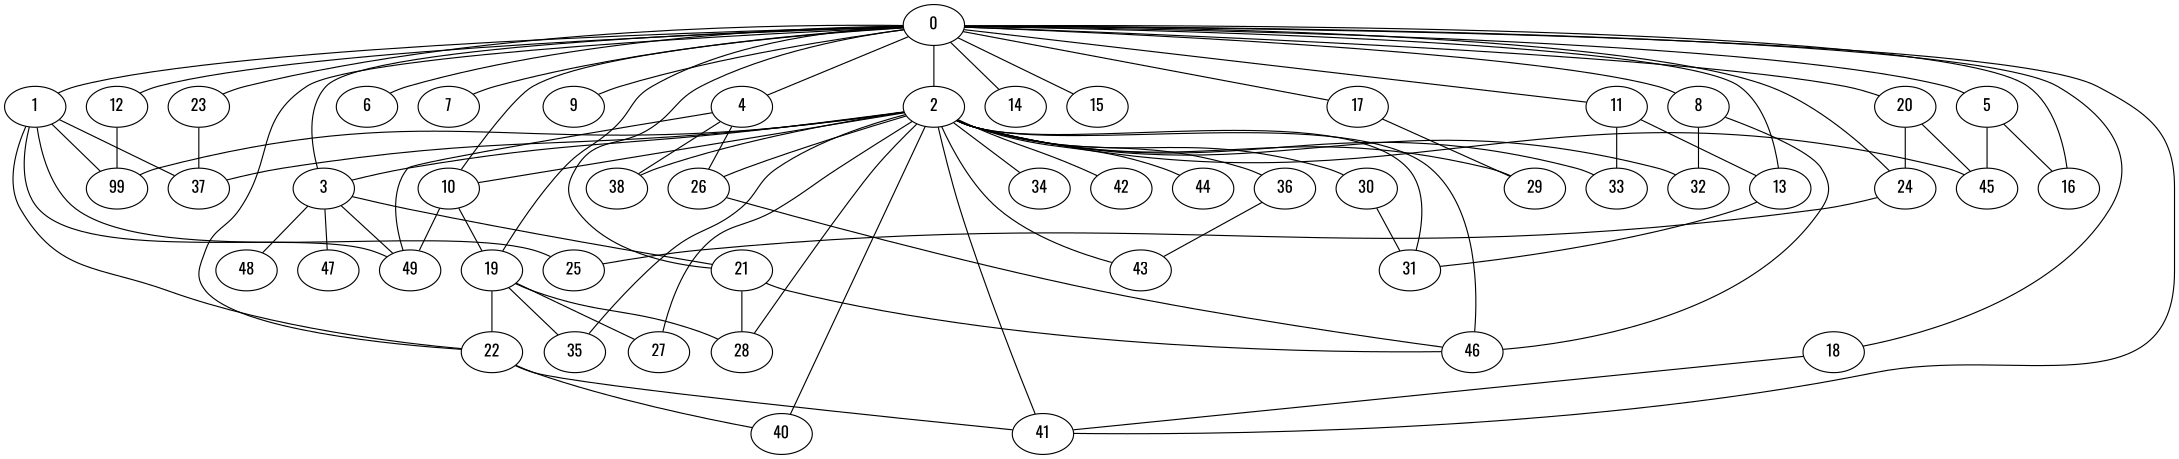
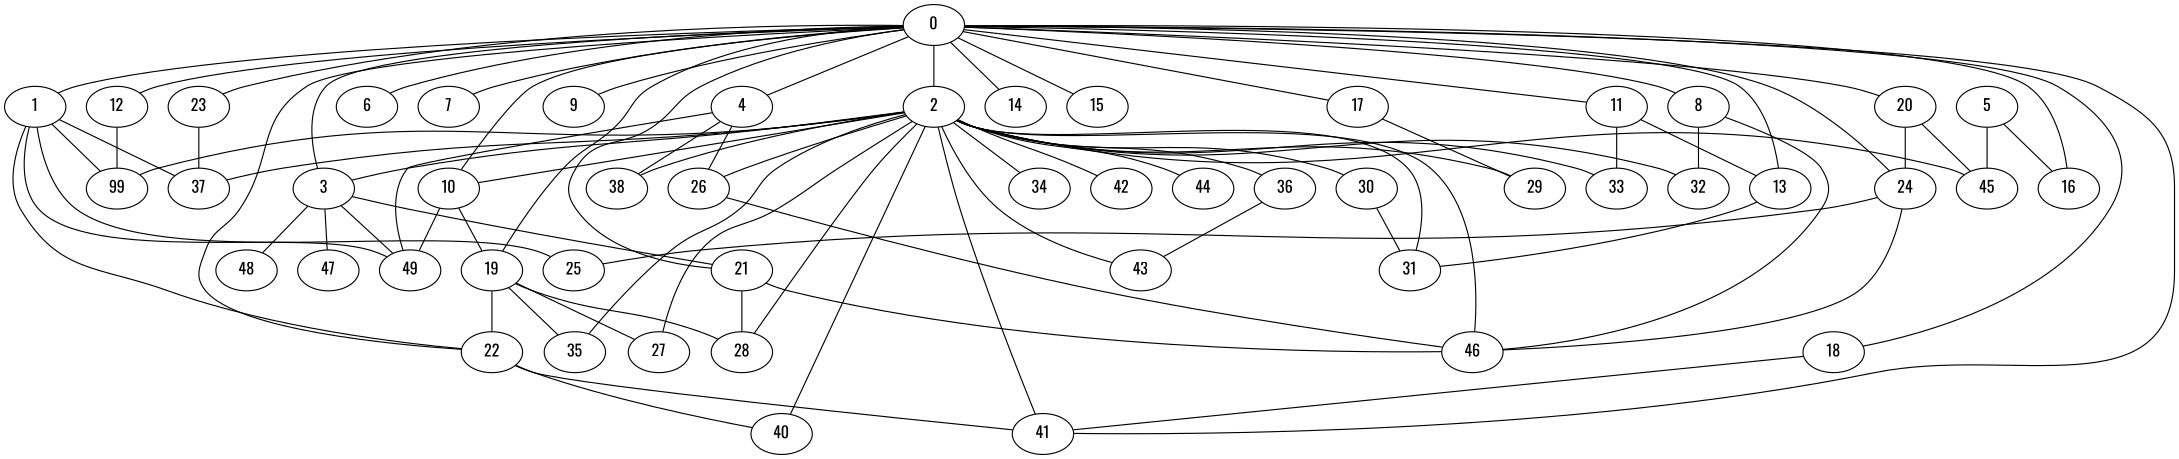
(1617, 48) -> none
none -> (1731, 329)
